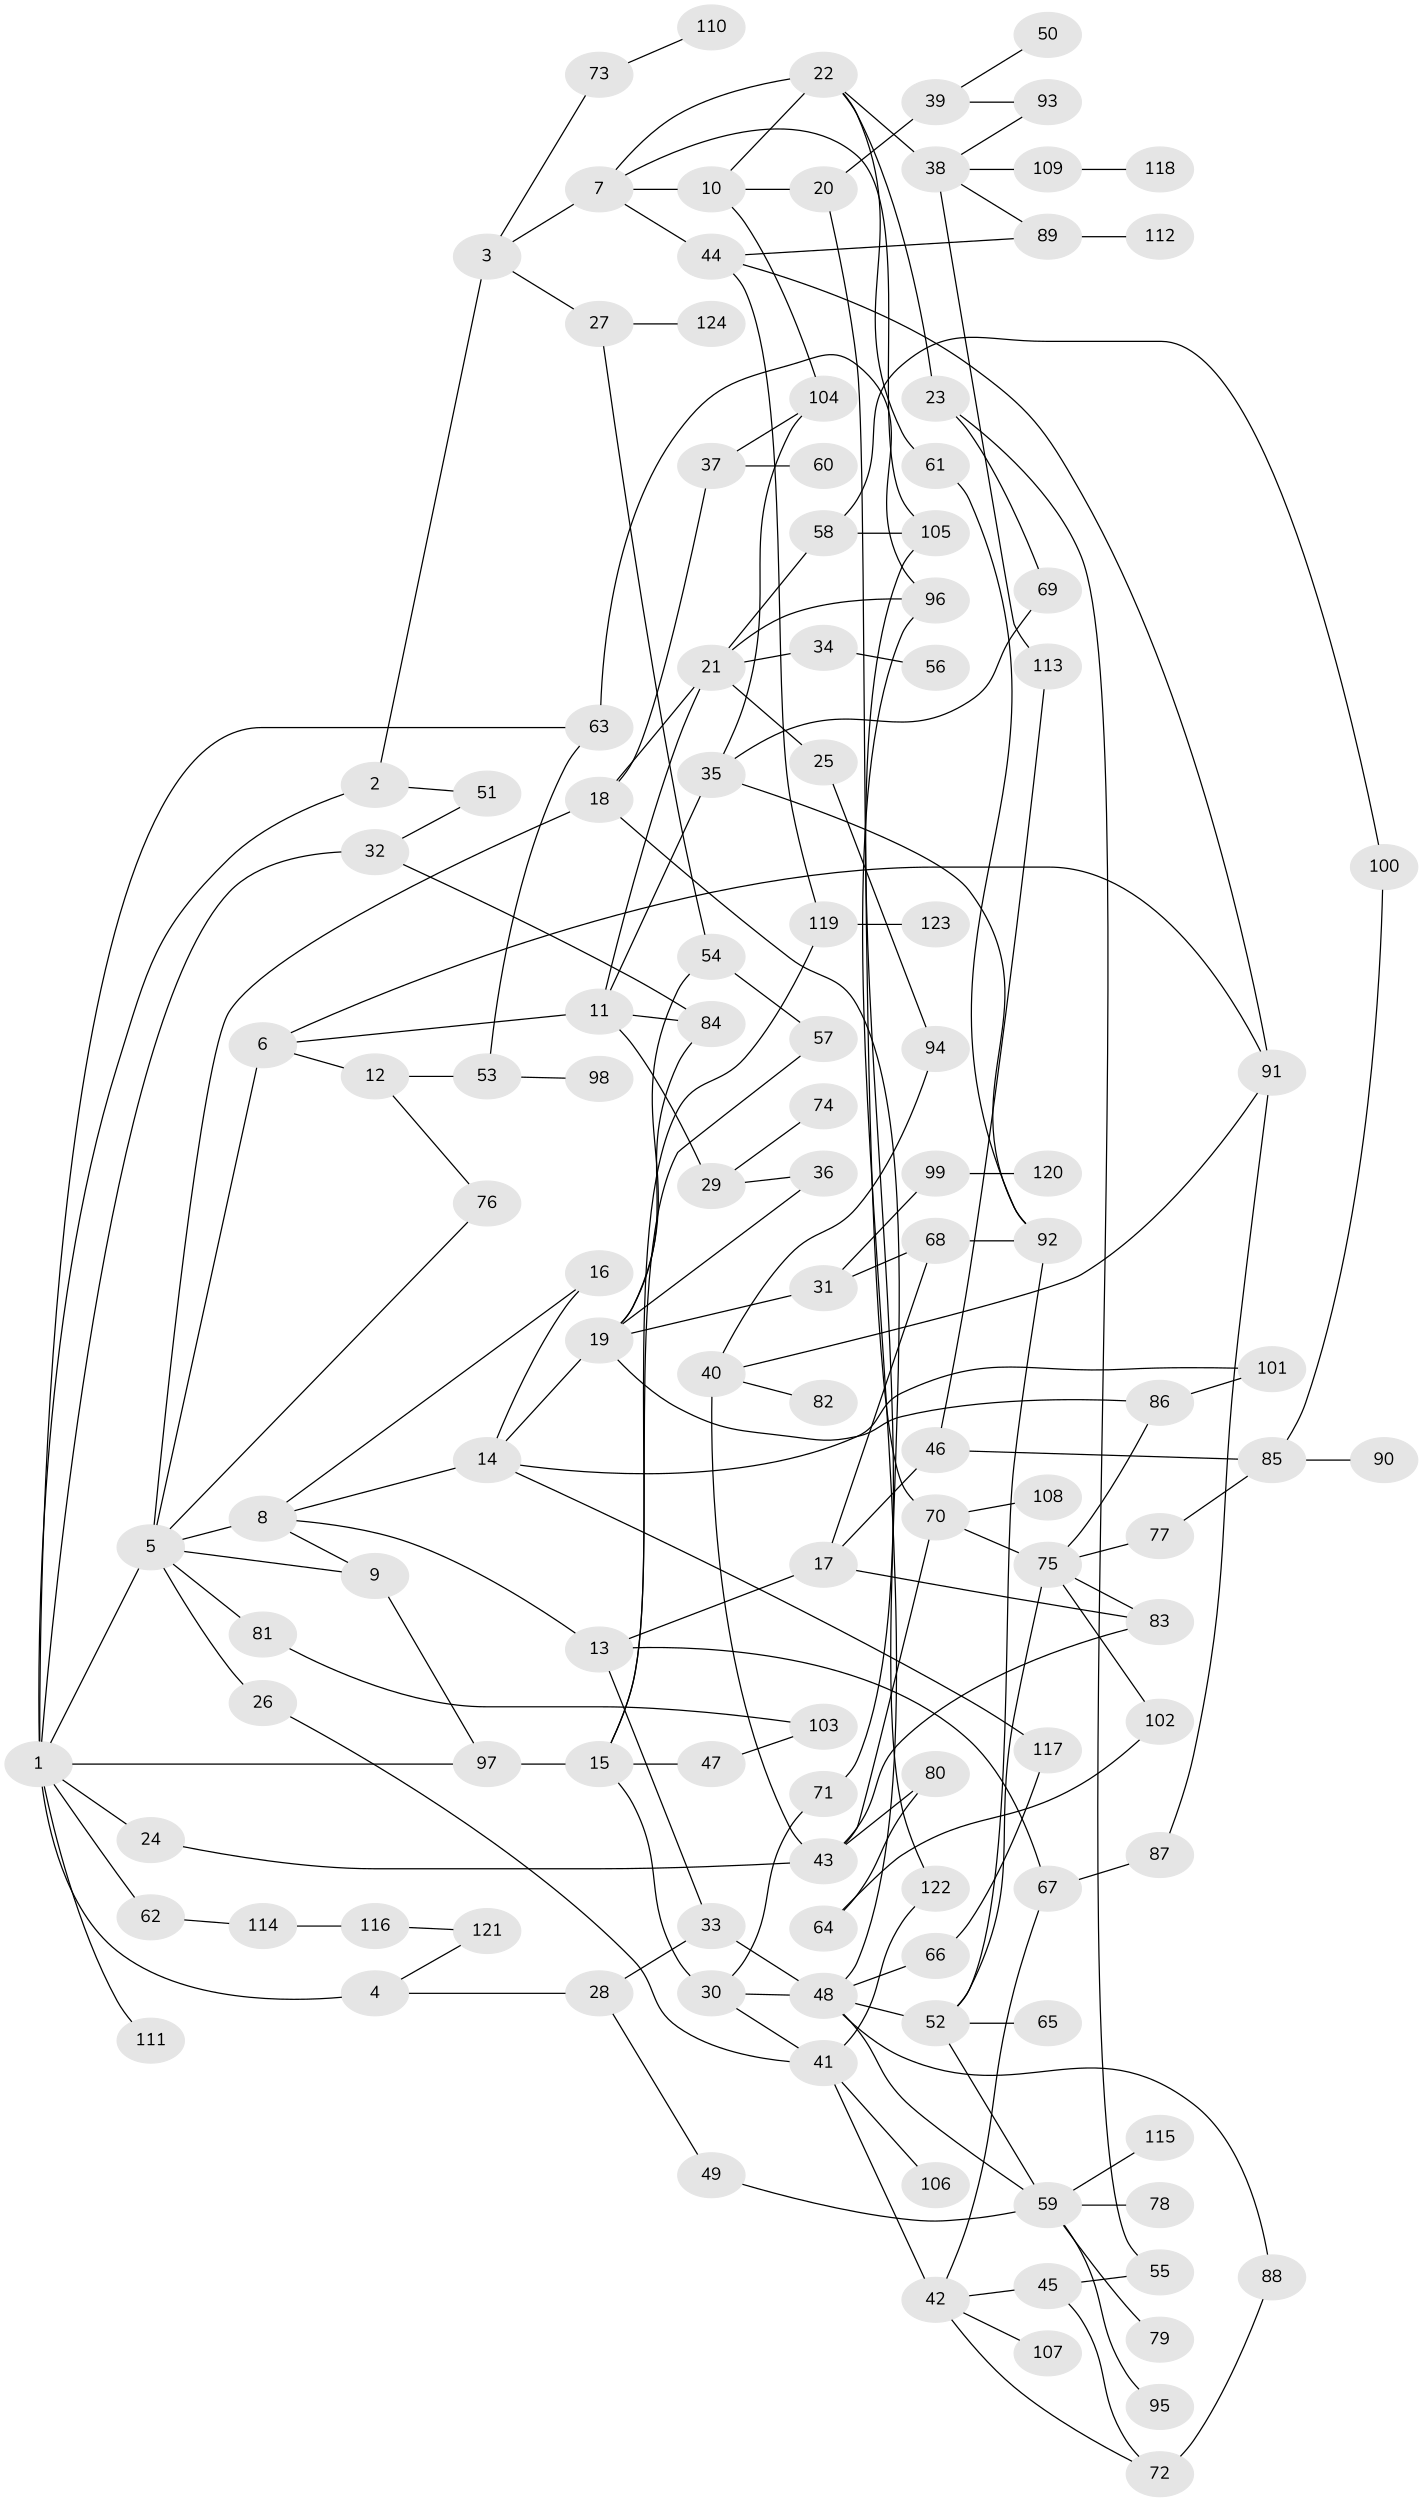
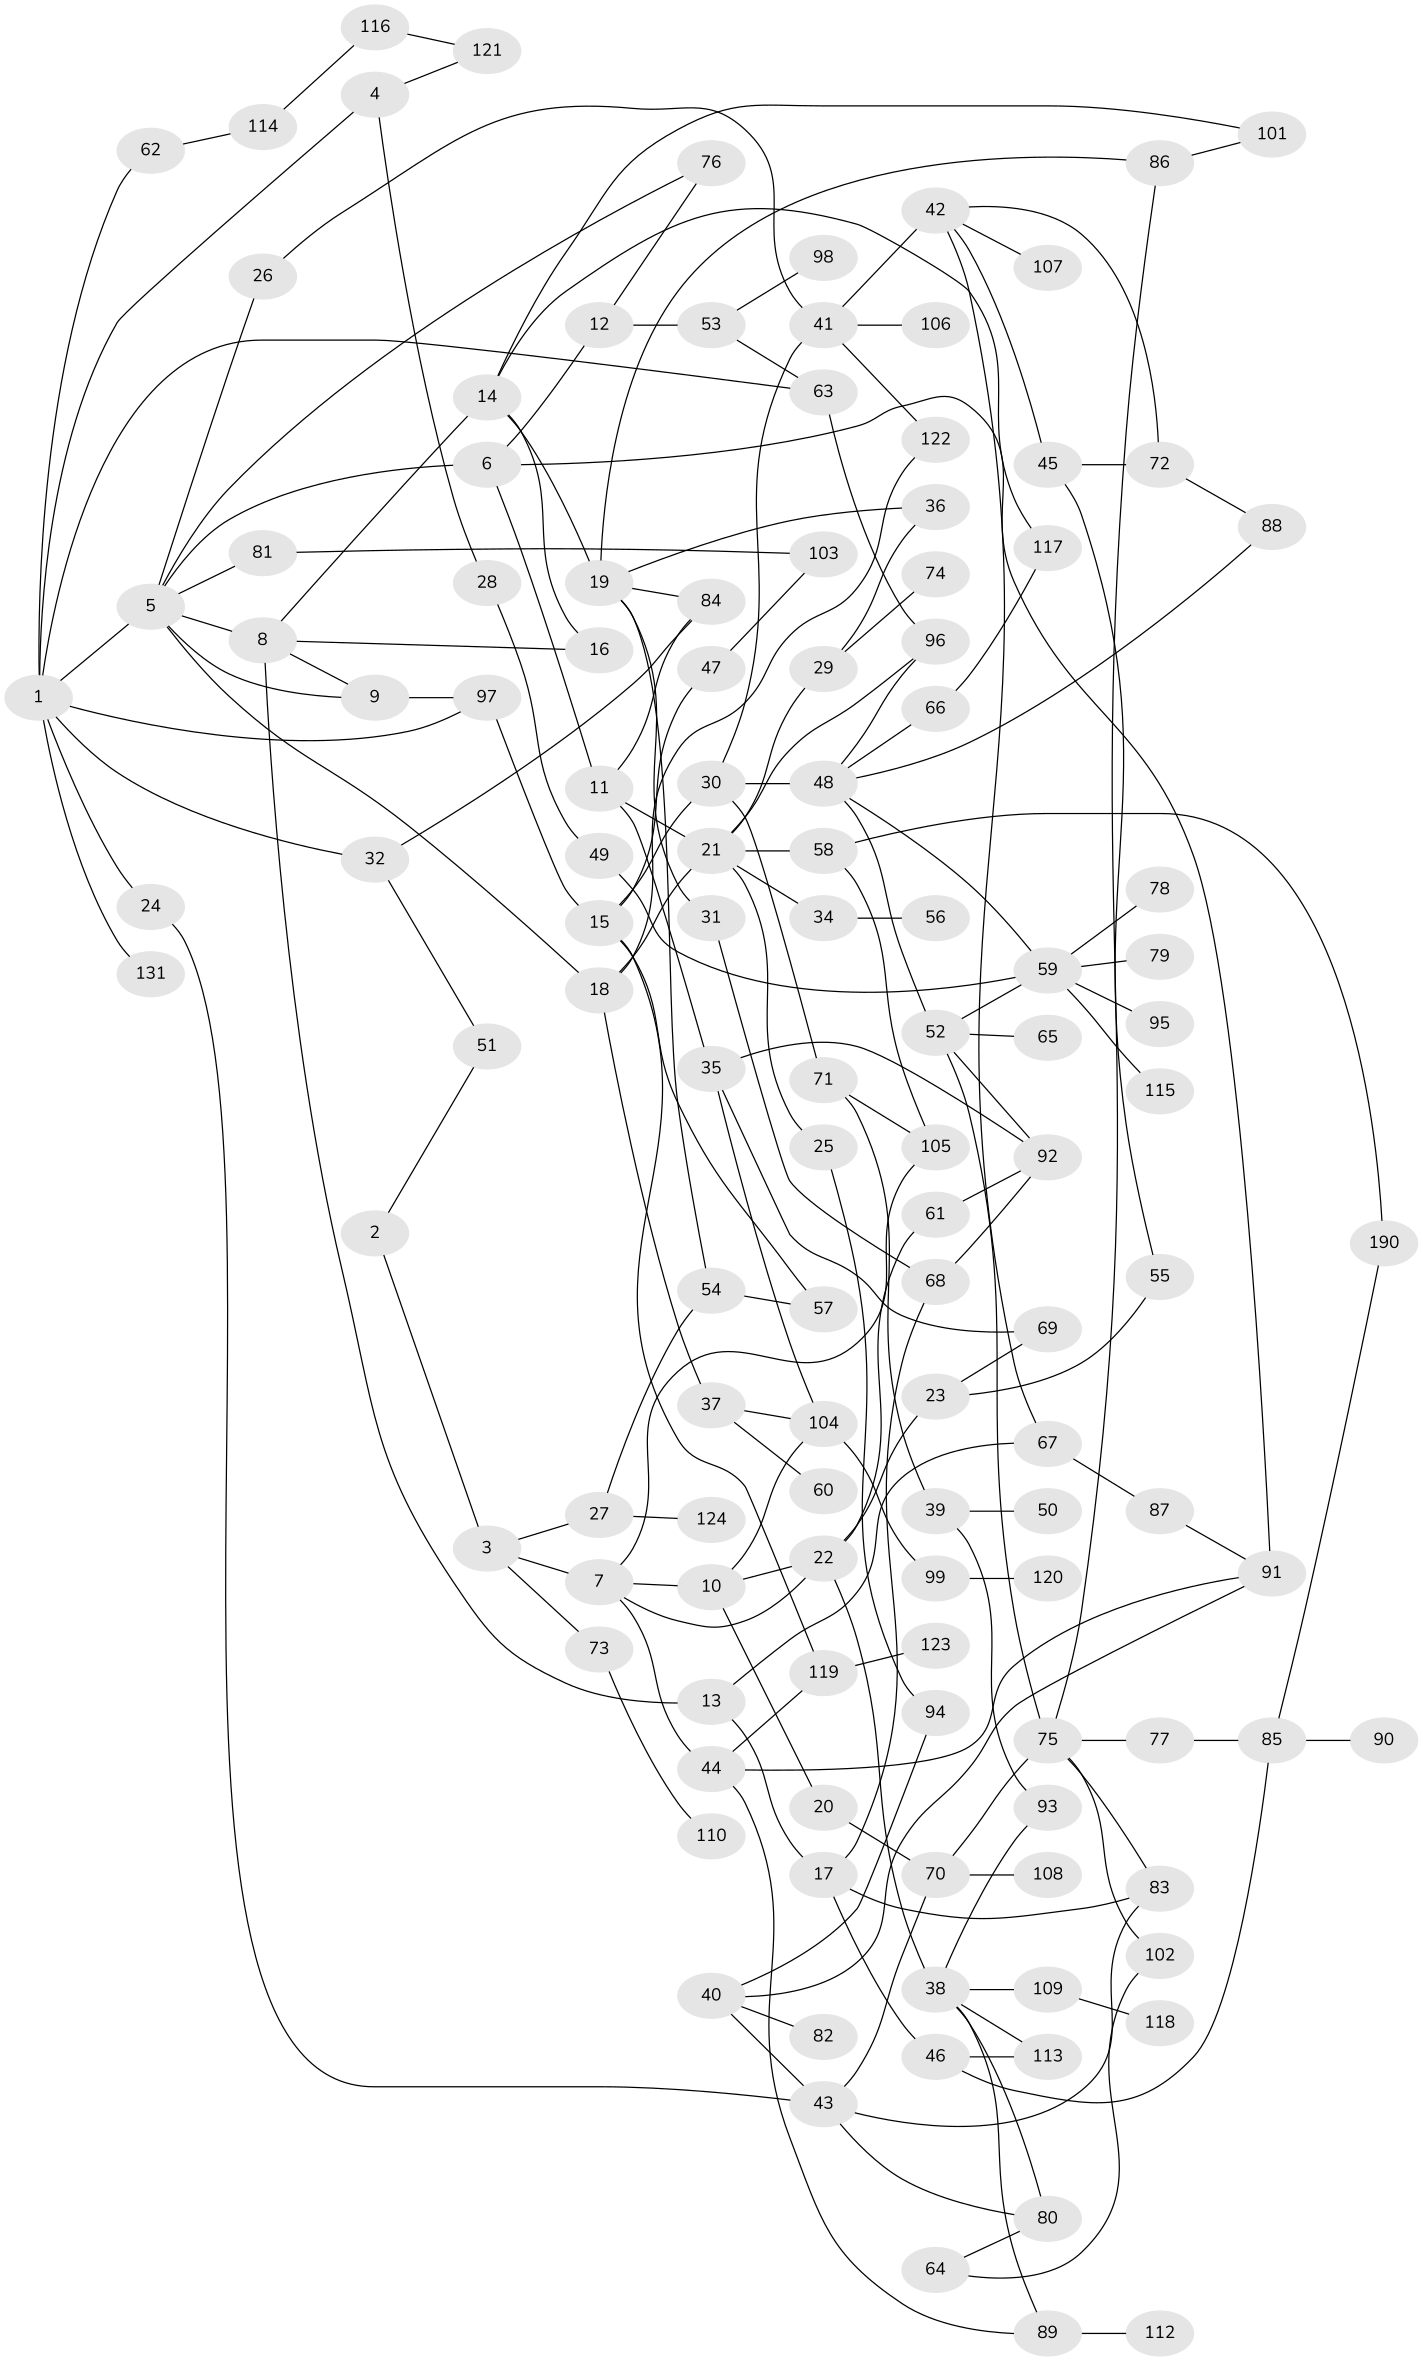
(881, 145) -> (888, 1322)
(1384, 867) -> (1384, 1243)
(646, 1064) -> (769, 761)
(81, 1217) -> none
(867, 1244) -> (880, 1501)
(711, 1926) -> none
(151, 2041) -> (151, 974)
none -> (1007, 2098)
